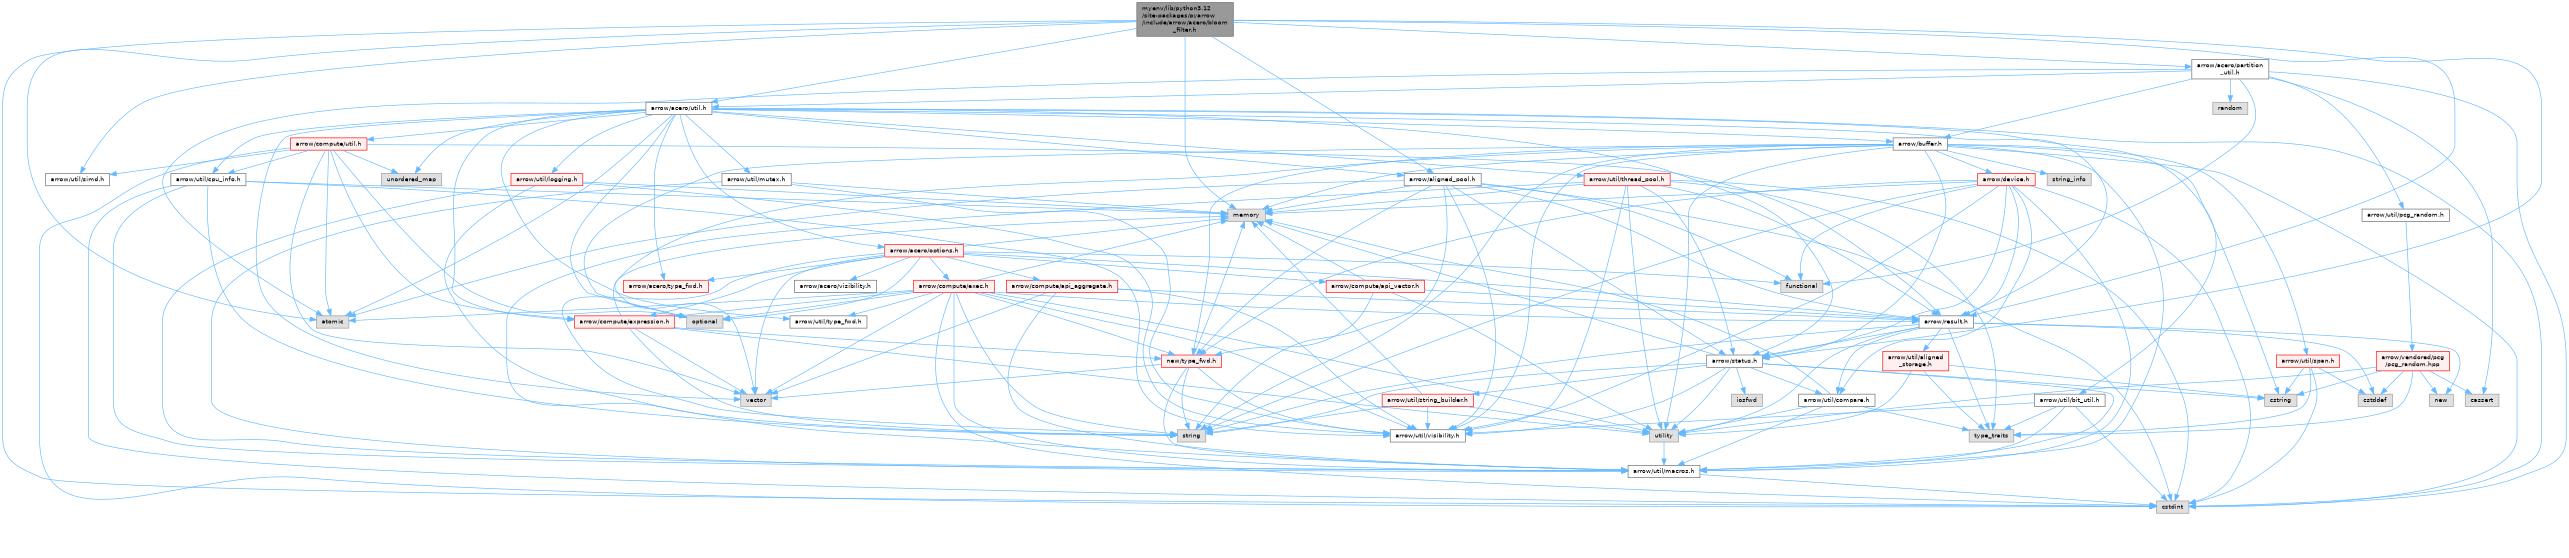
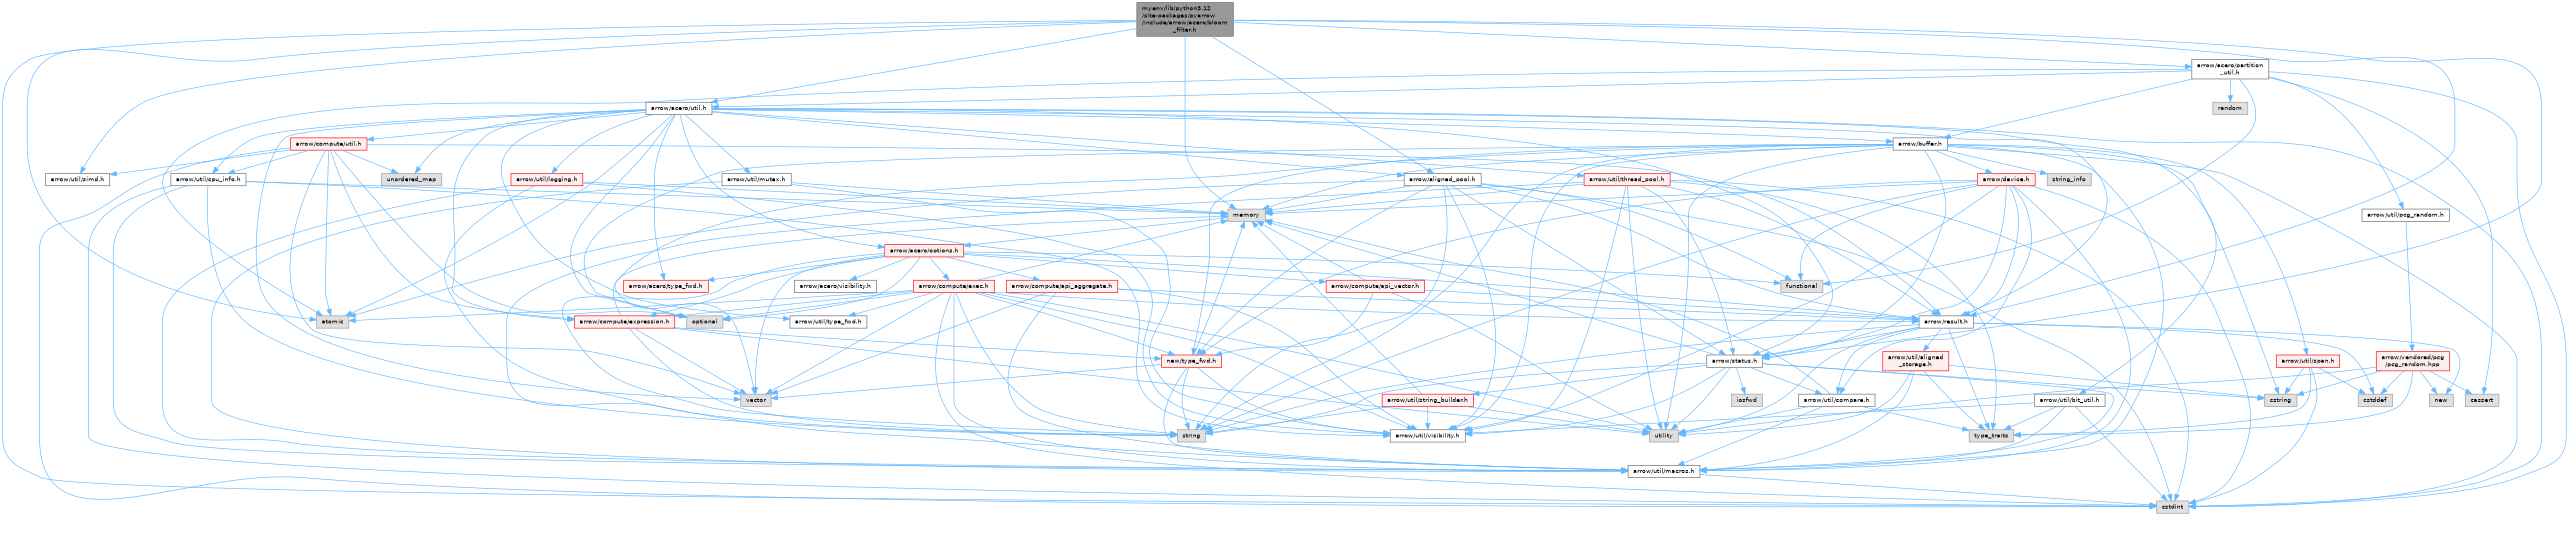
(1092, 233) -> (1099, 231)
(1664, 451) -> (1826, 446)
